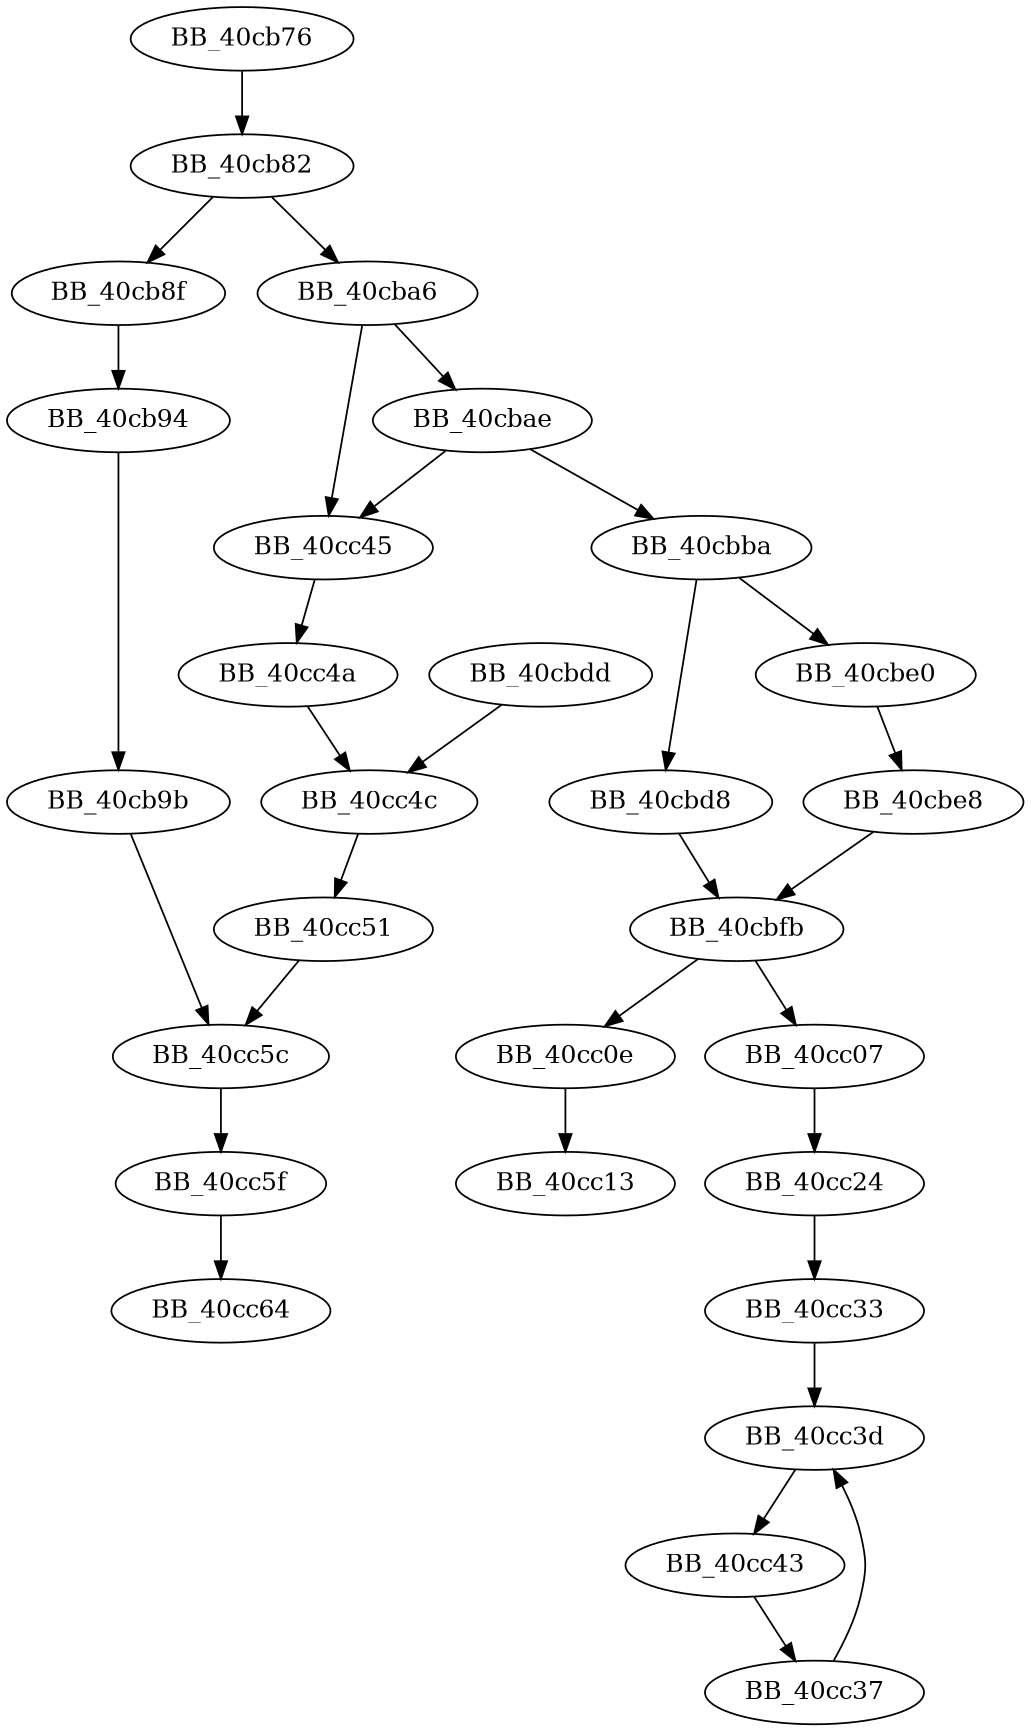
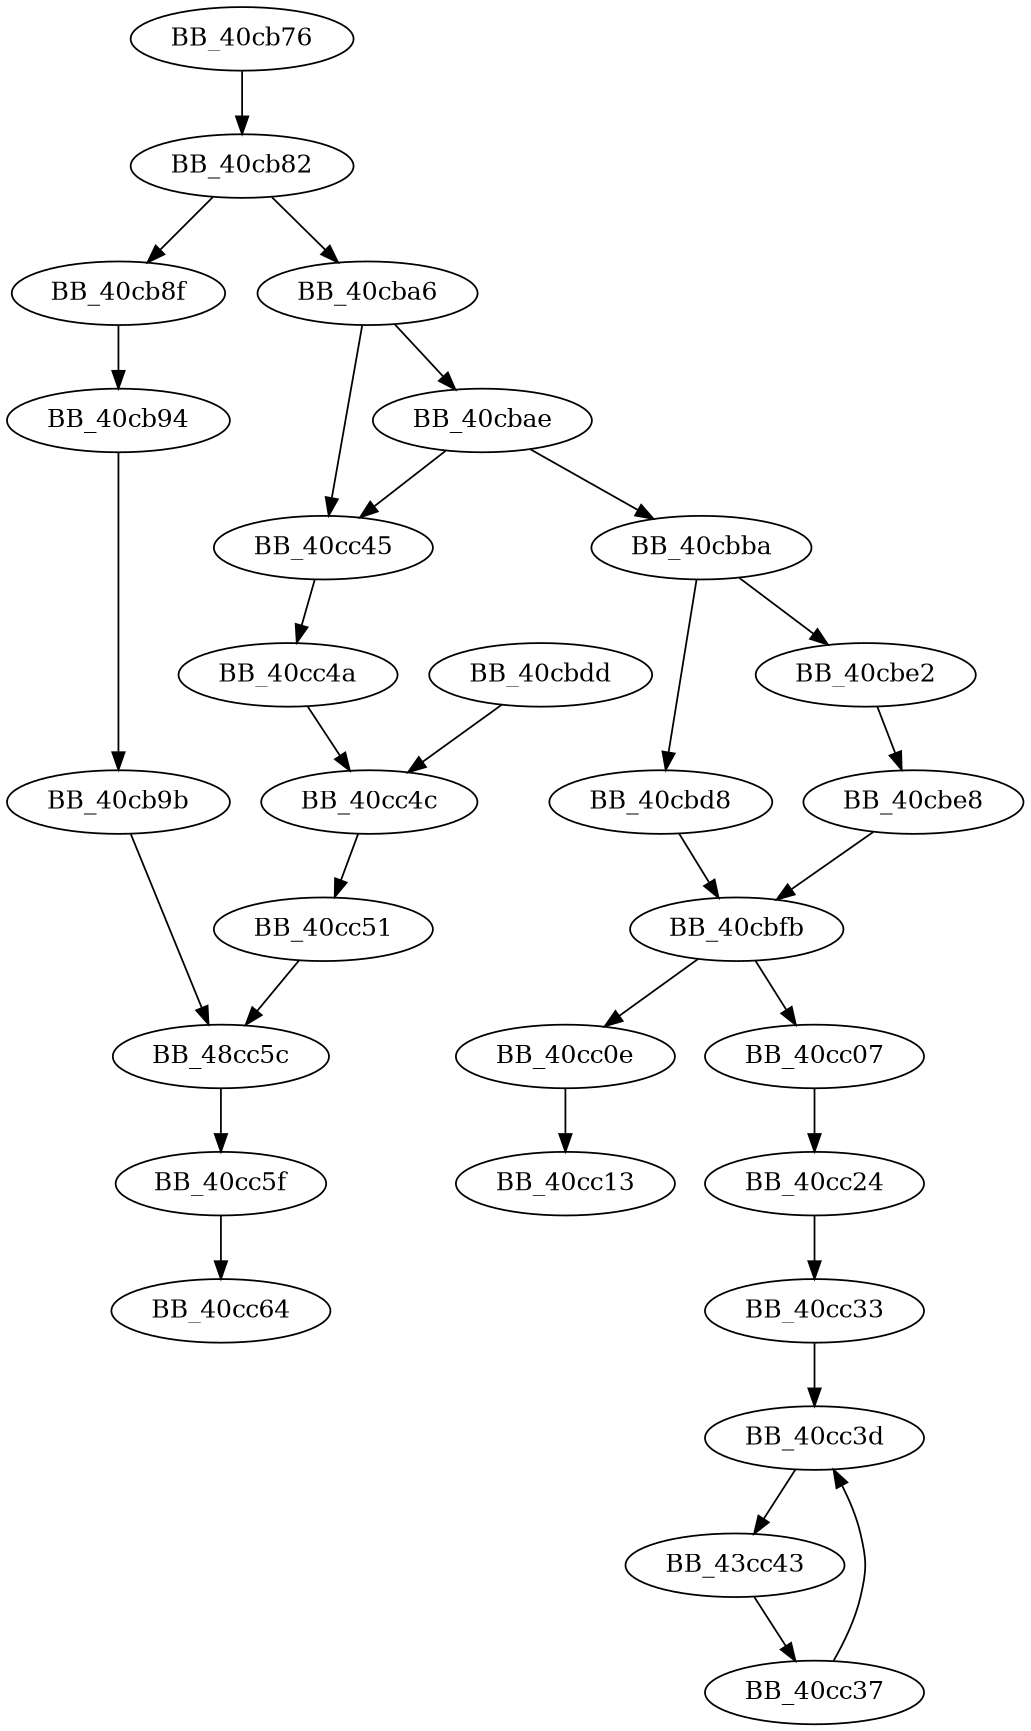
(866, 675) -> (866, 675)
(221, 1056) -> (221, 1056)
(735, 1565) -> (735, 1565)
